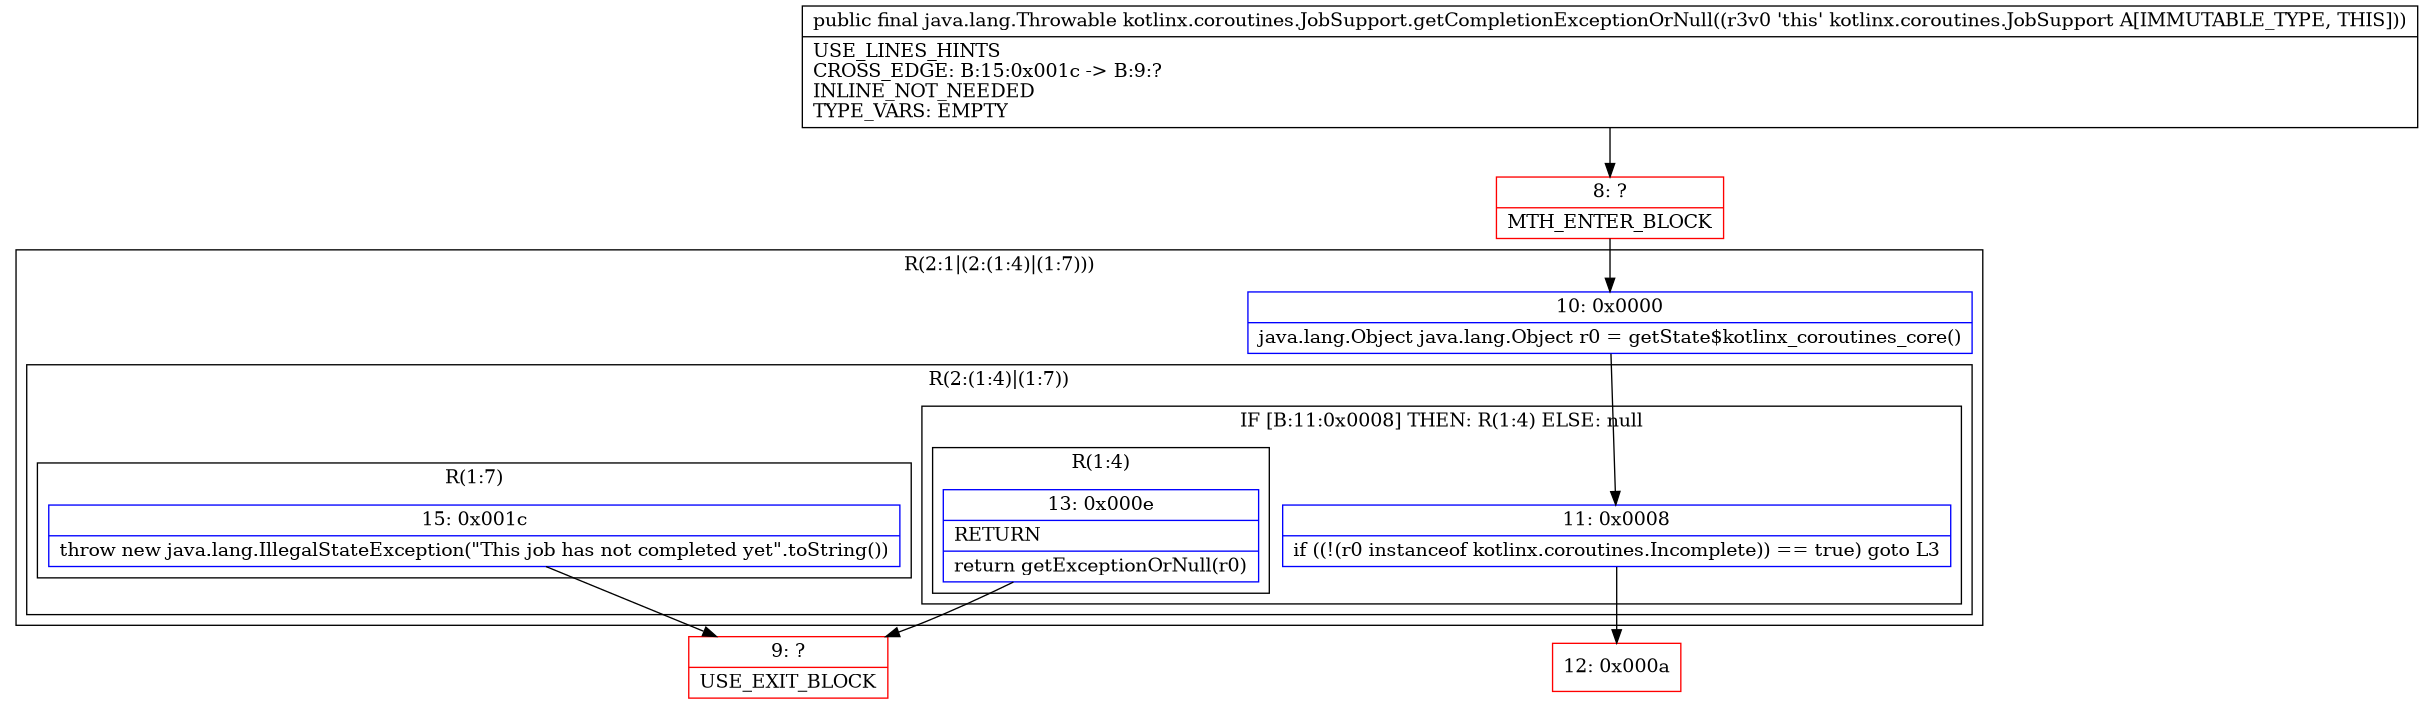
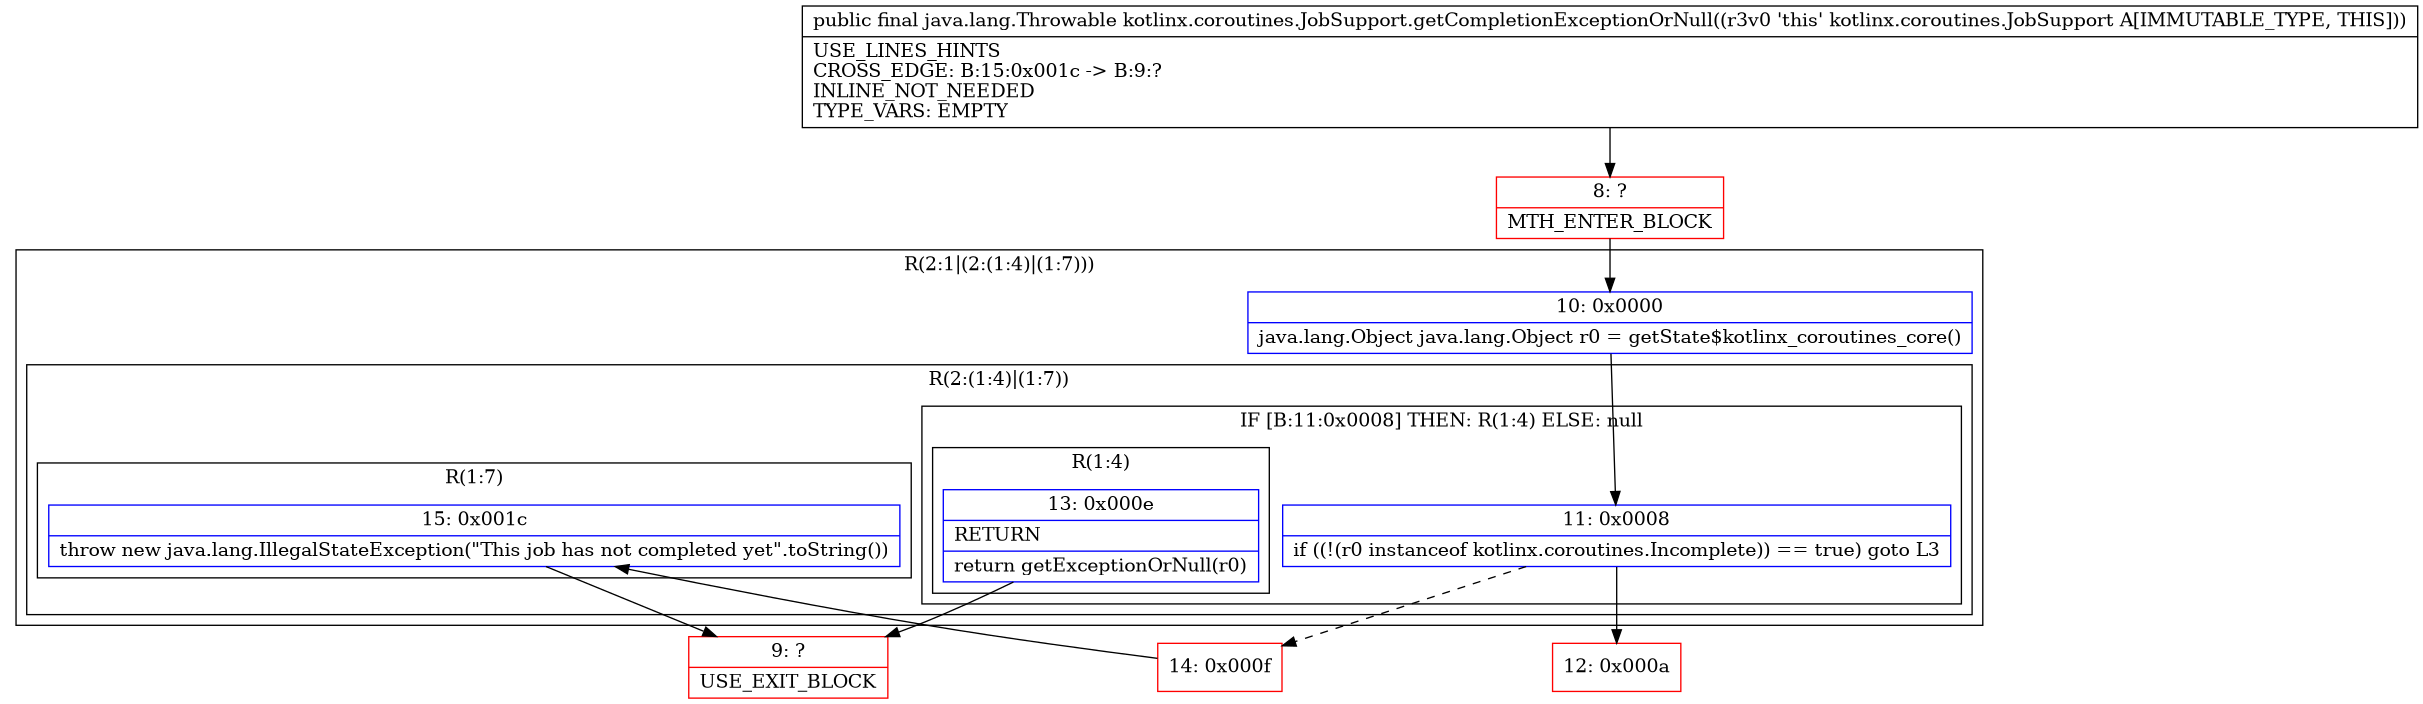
none -> (1220, 667)
